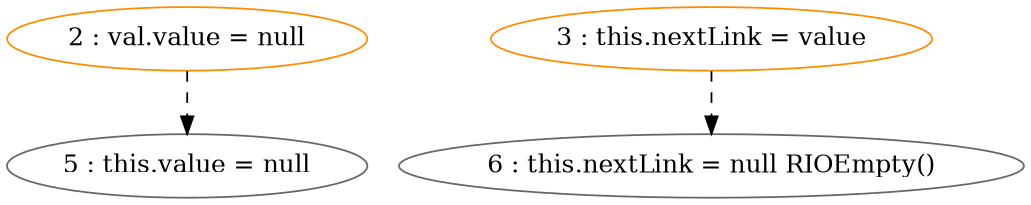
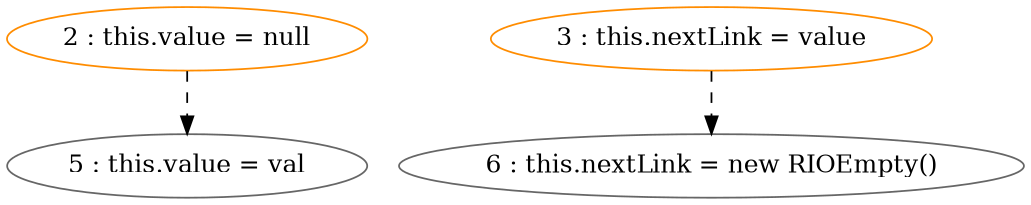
(187, 39) -> (187, 39)
(187, 166) -> (187, 166)
(711, 166) -> (711, 166)
